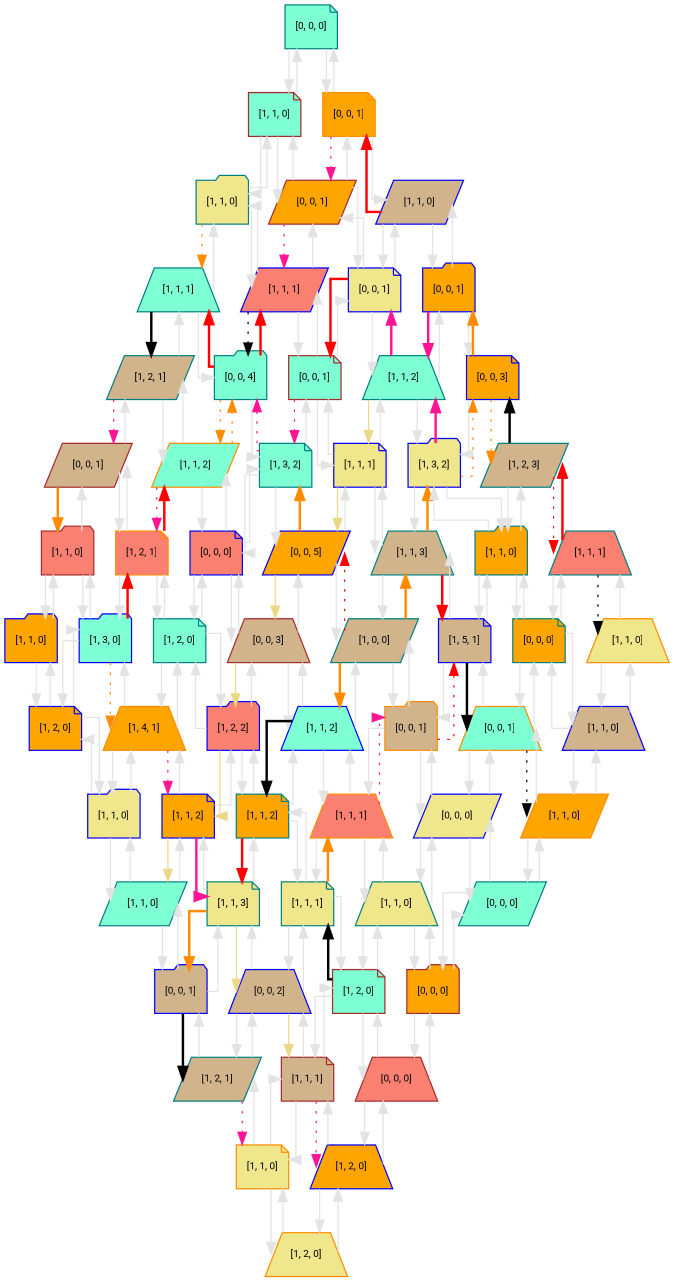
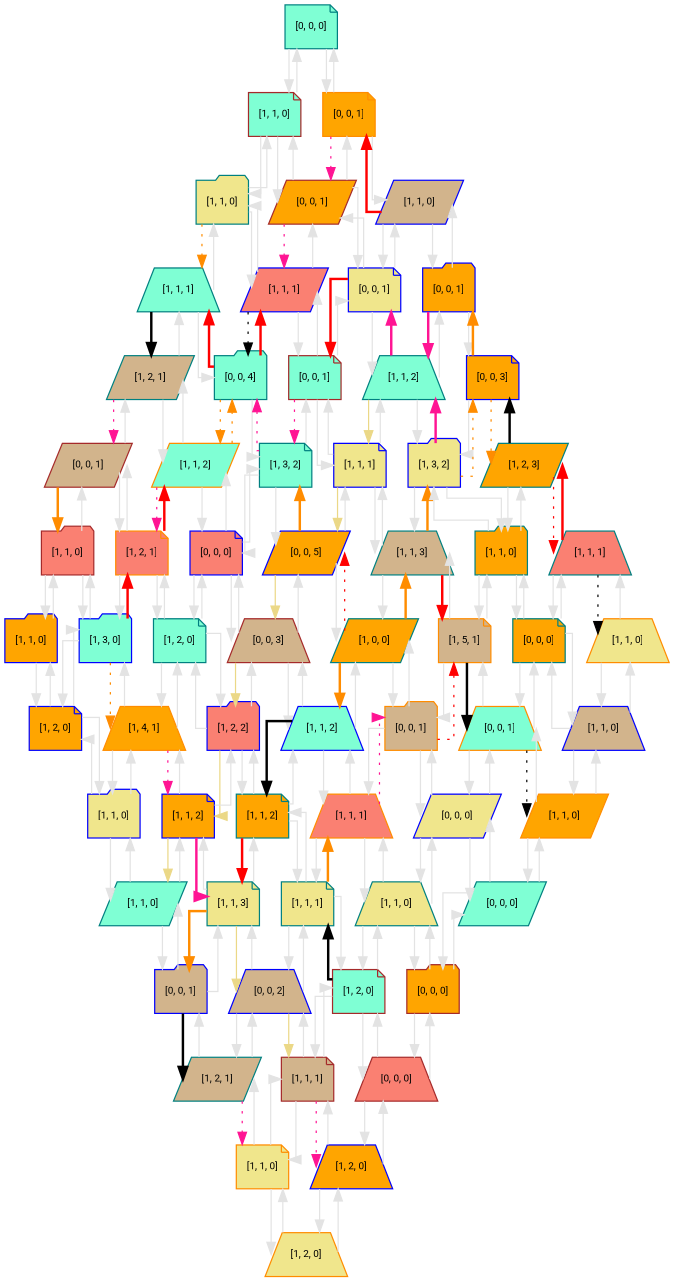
(524, 465) -> (524, 465)
(375, 641) -> (375, 641)
(465, 641) -> (465, 641)
